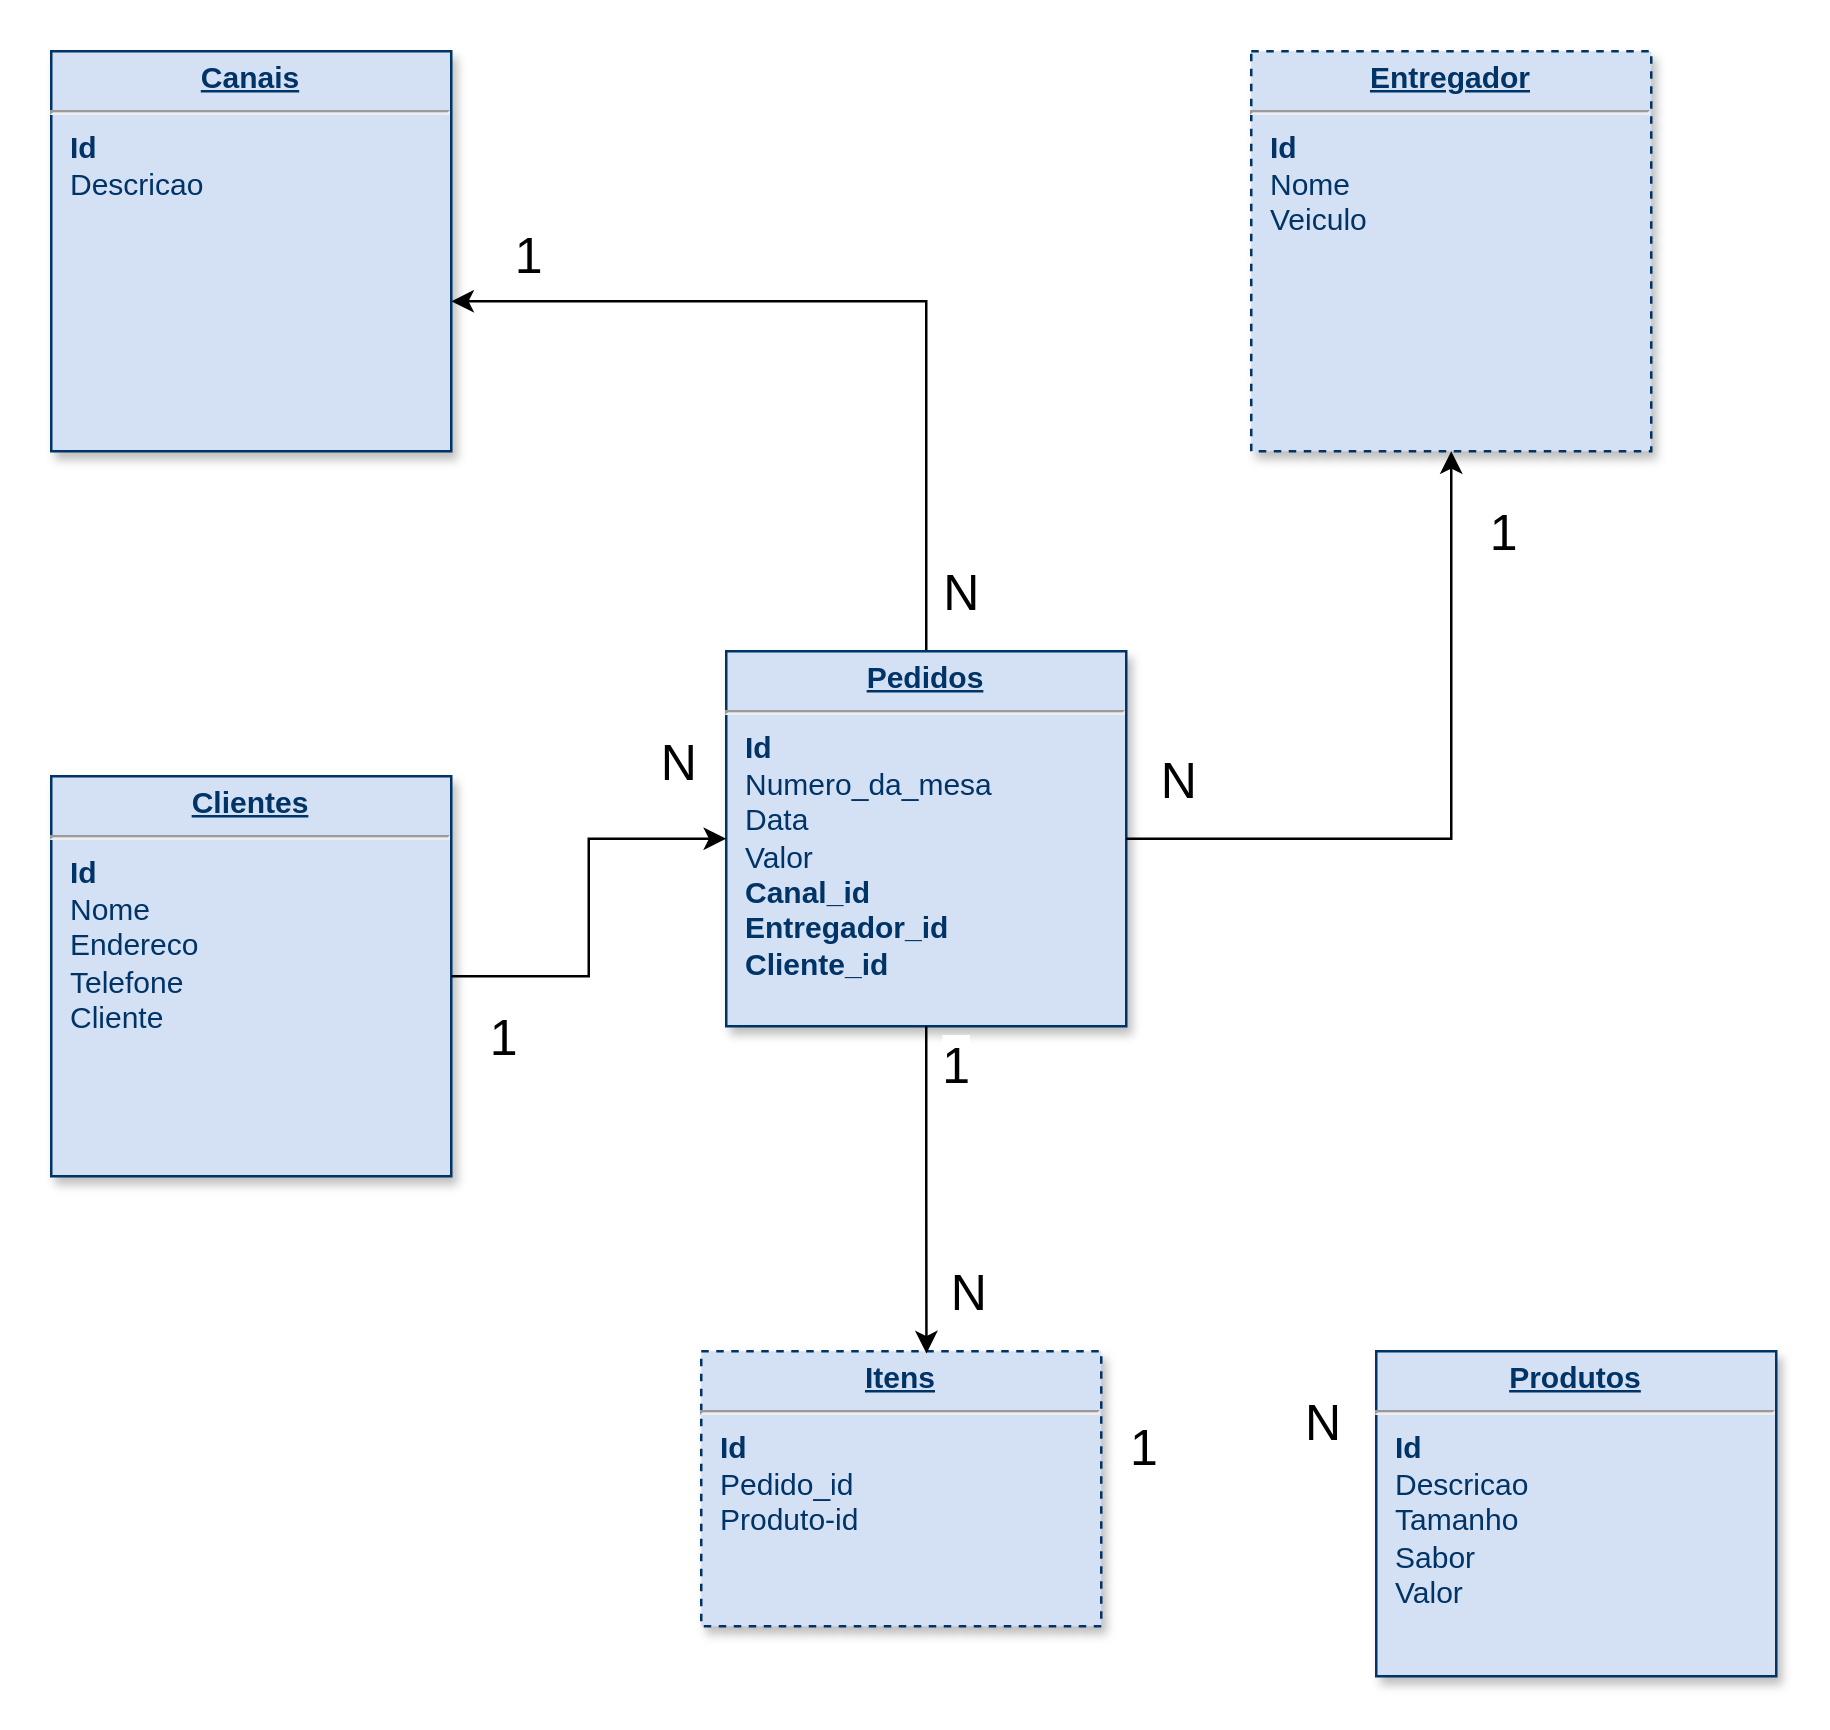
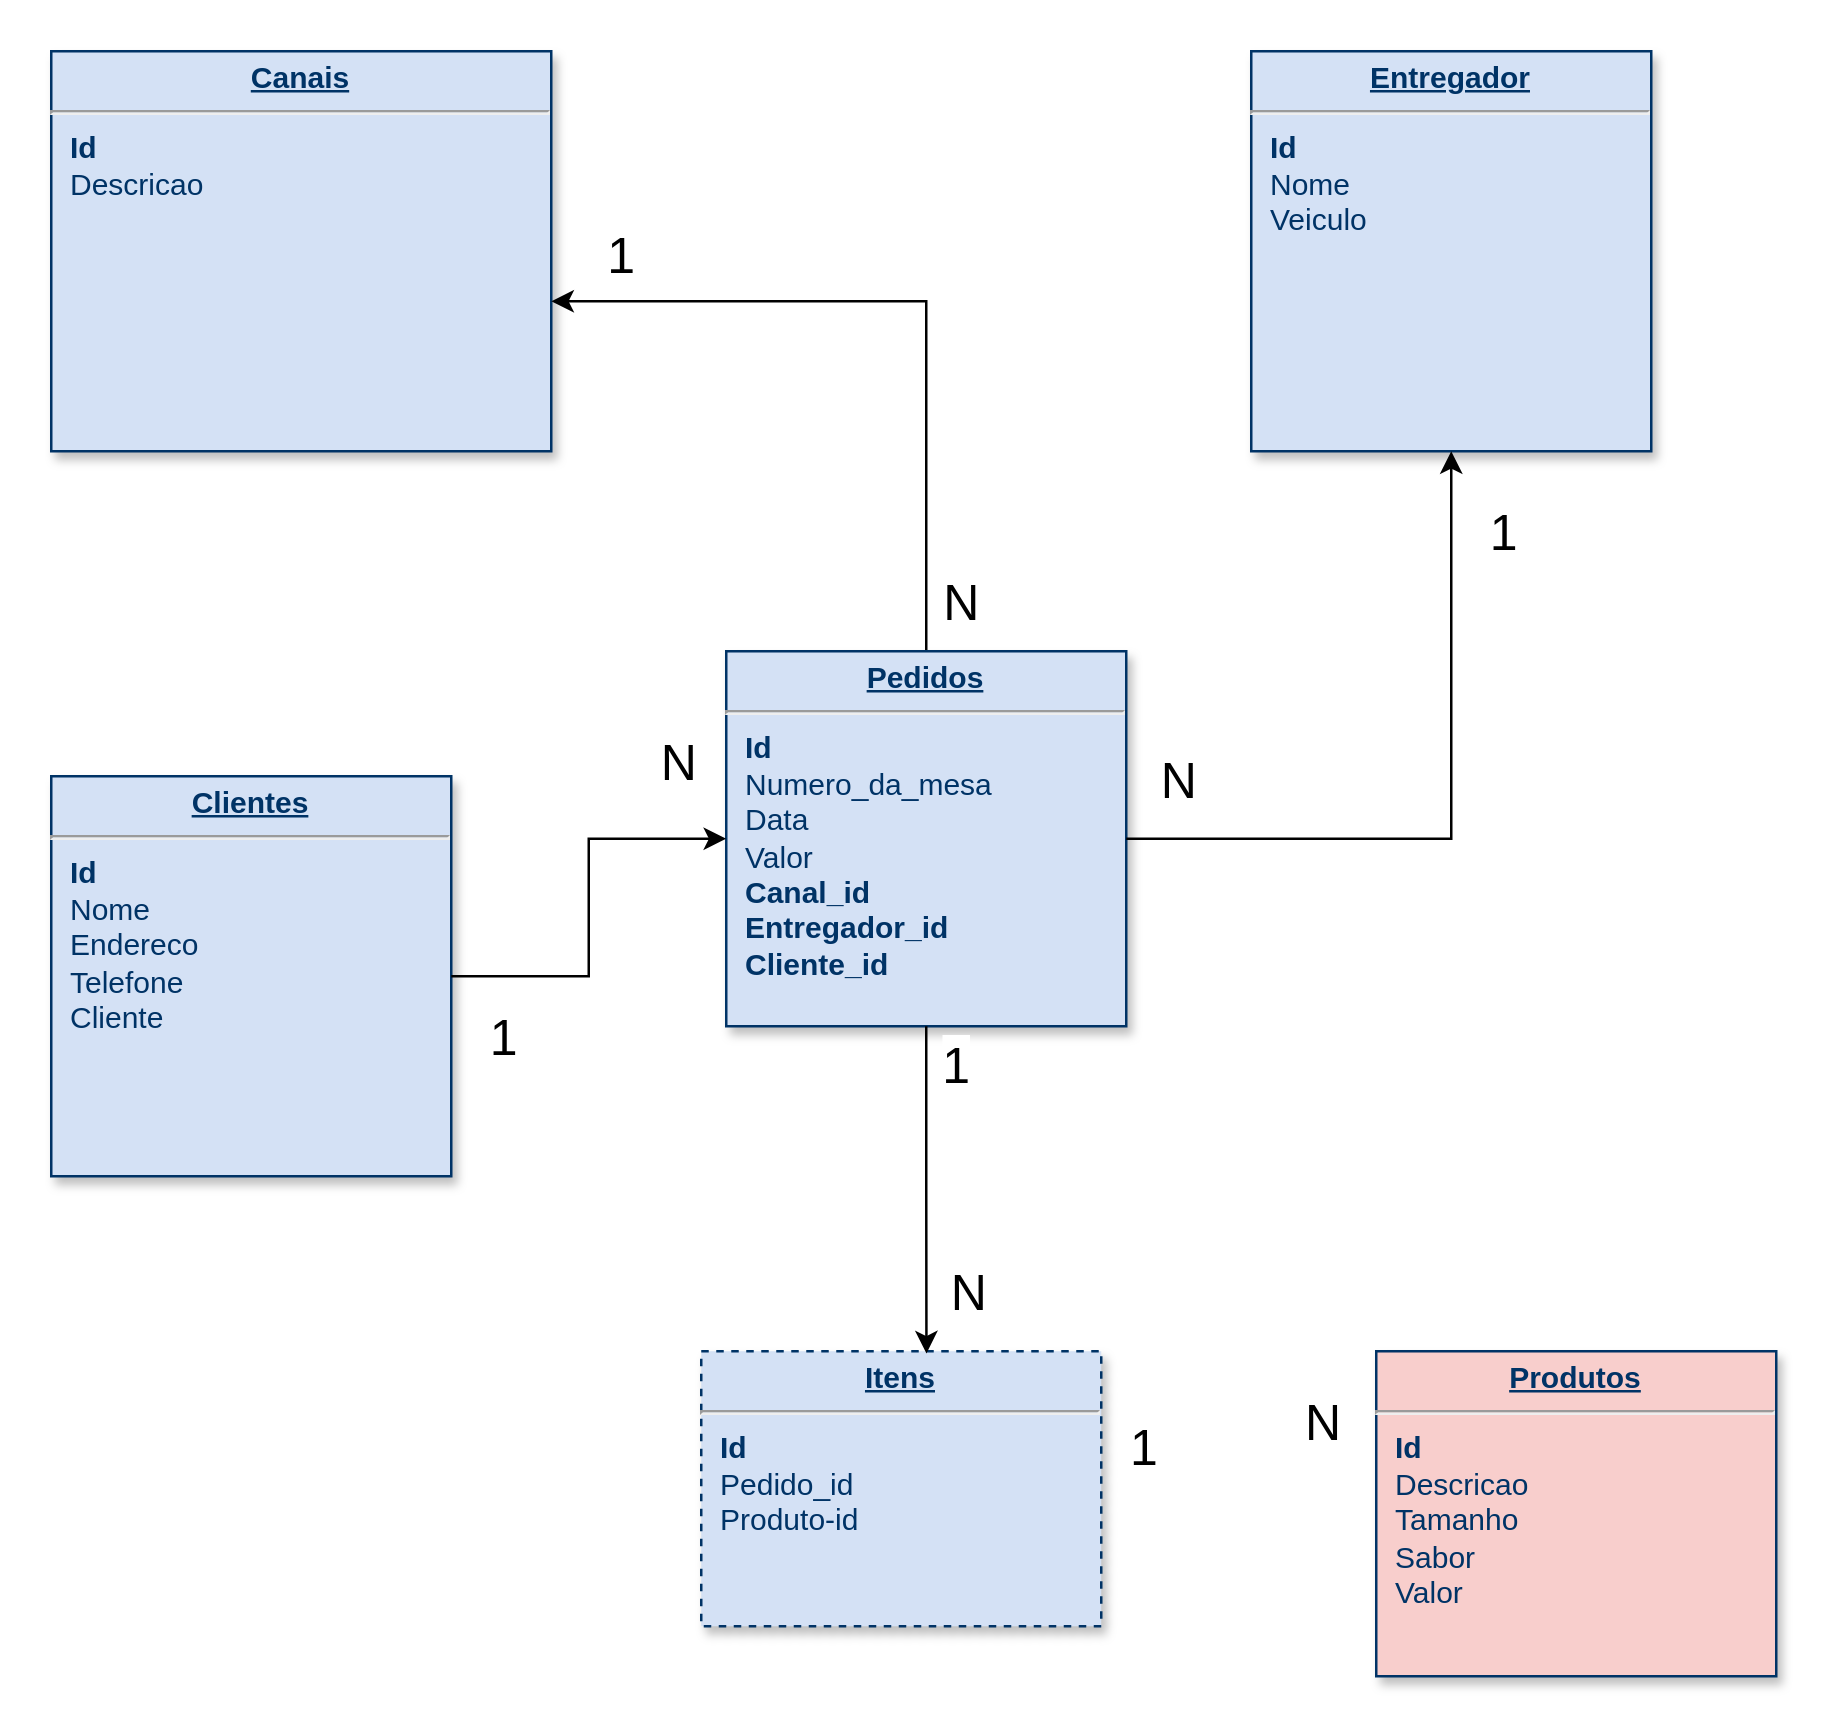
(251, 251) -> (301, 251)
(1451, 251) -> (1451, 251)
(1576, 1514) -> (1576, 1514)
